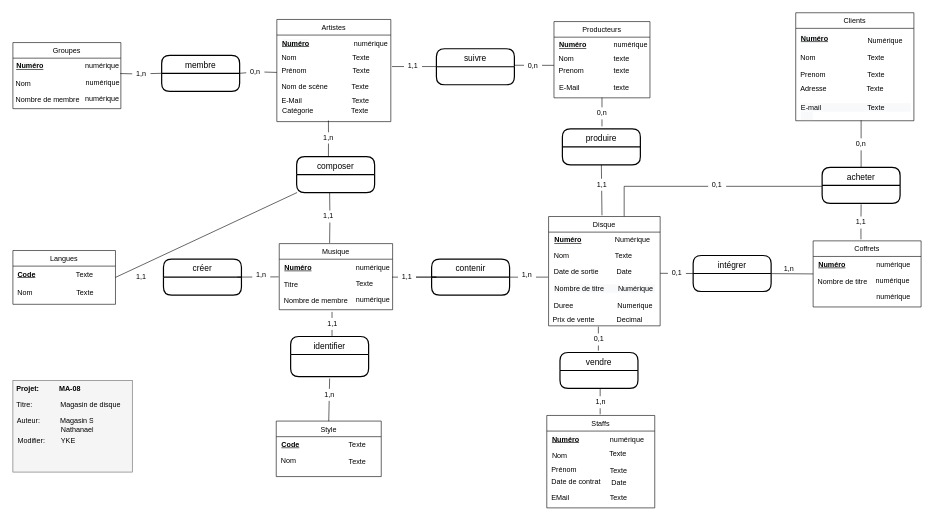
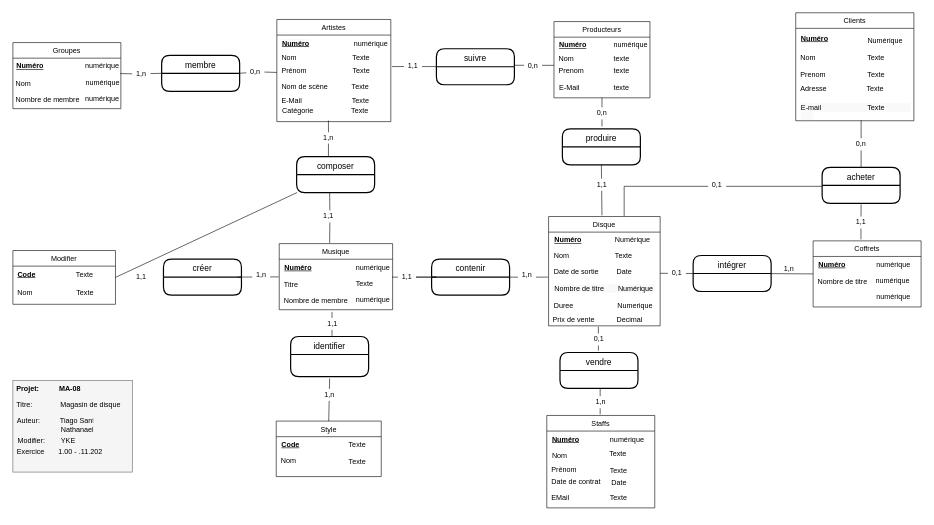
(64, 259) -> (64, 259)
(75, 421) -> (71, 421)
none -> (70, 458)
